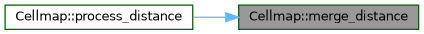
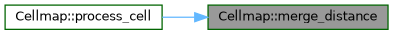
(99, 17) -> (84, 17)
